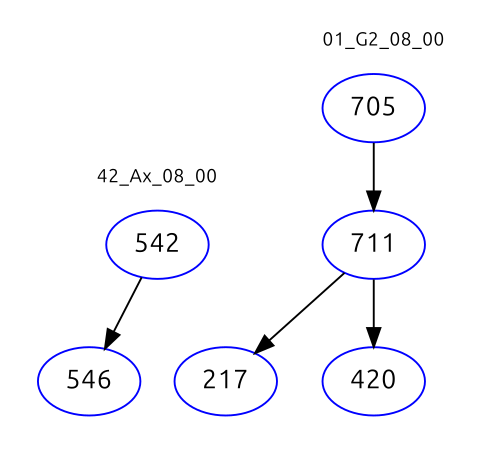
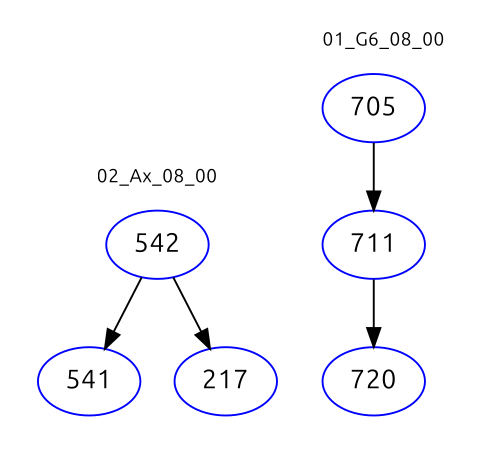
(384, 41) -> (384, 41)
(157, 177) -> (157, 177)
(320, 295) -> (187, 305)
(89, 381) -> (89, 381)
(374, 381) -> (374, 381)
